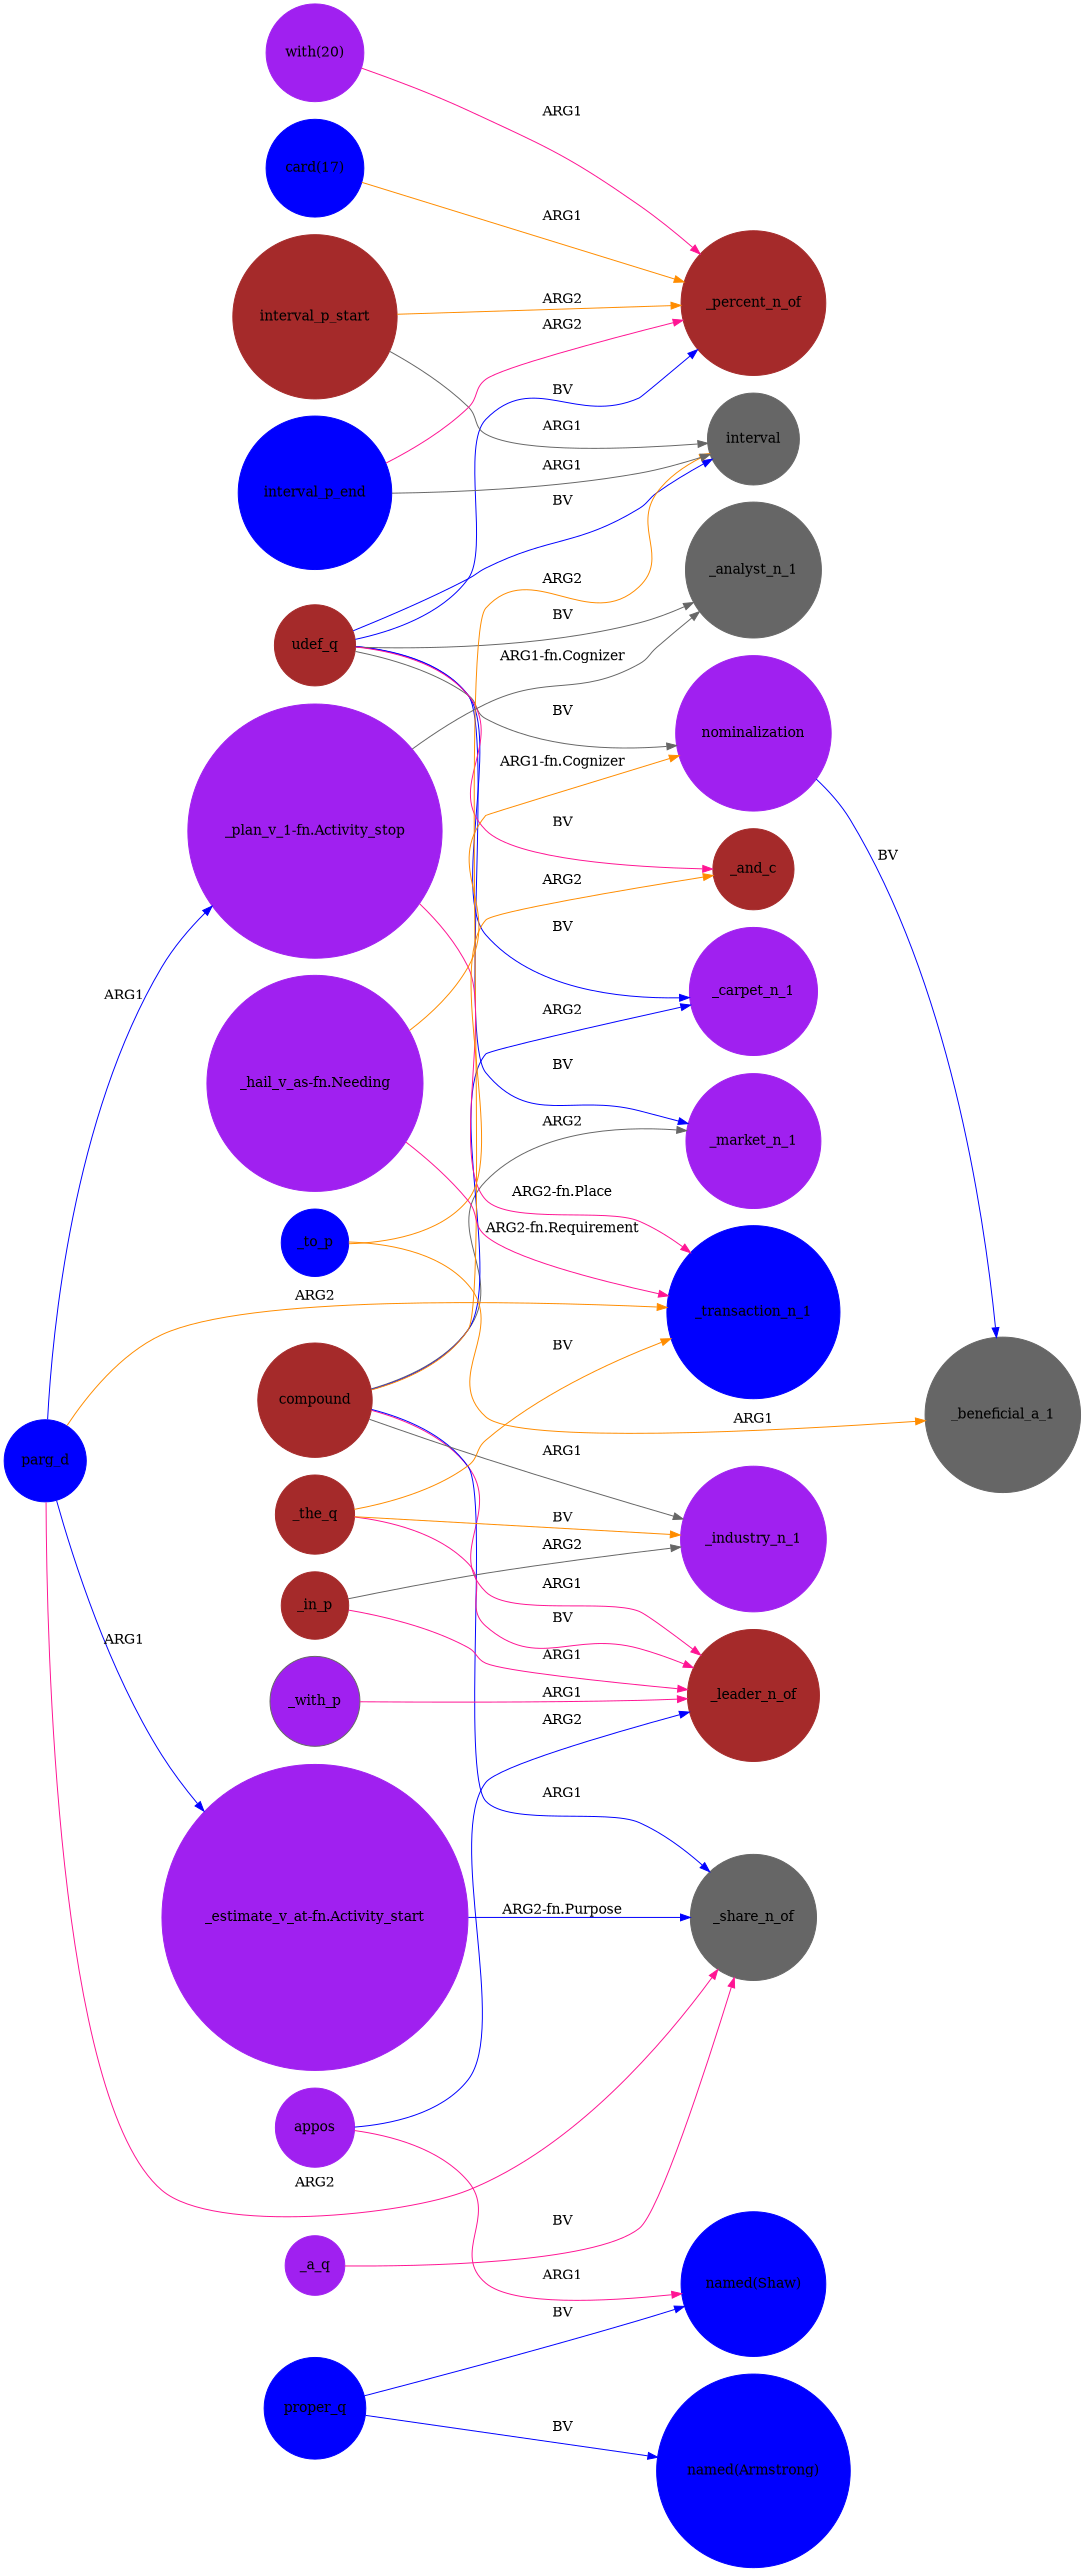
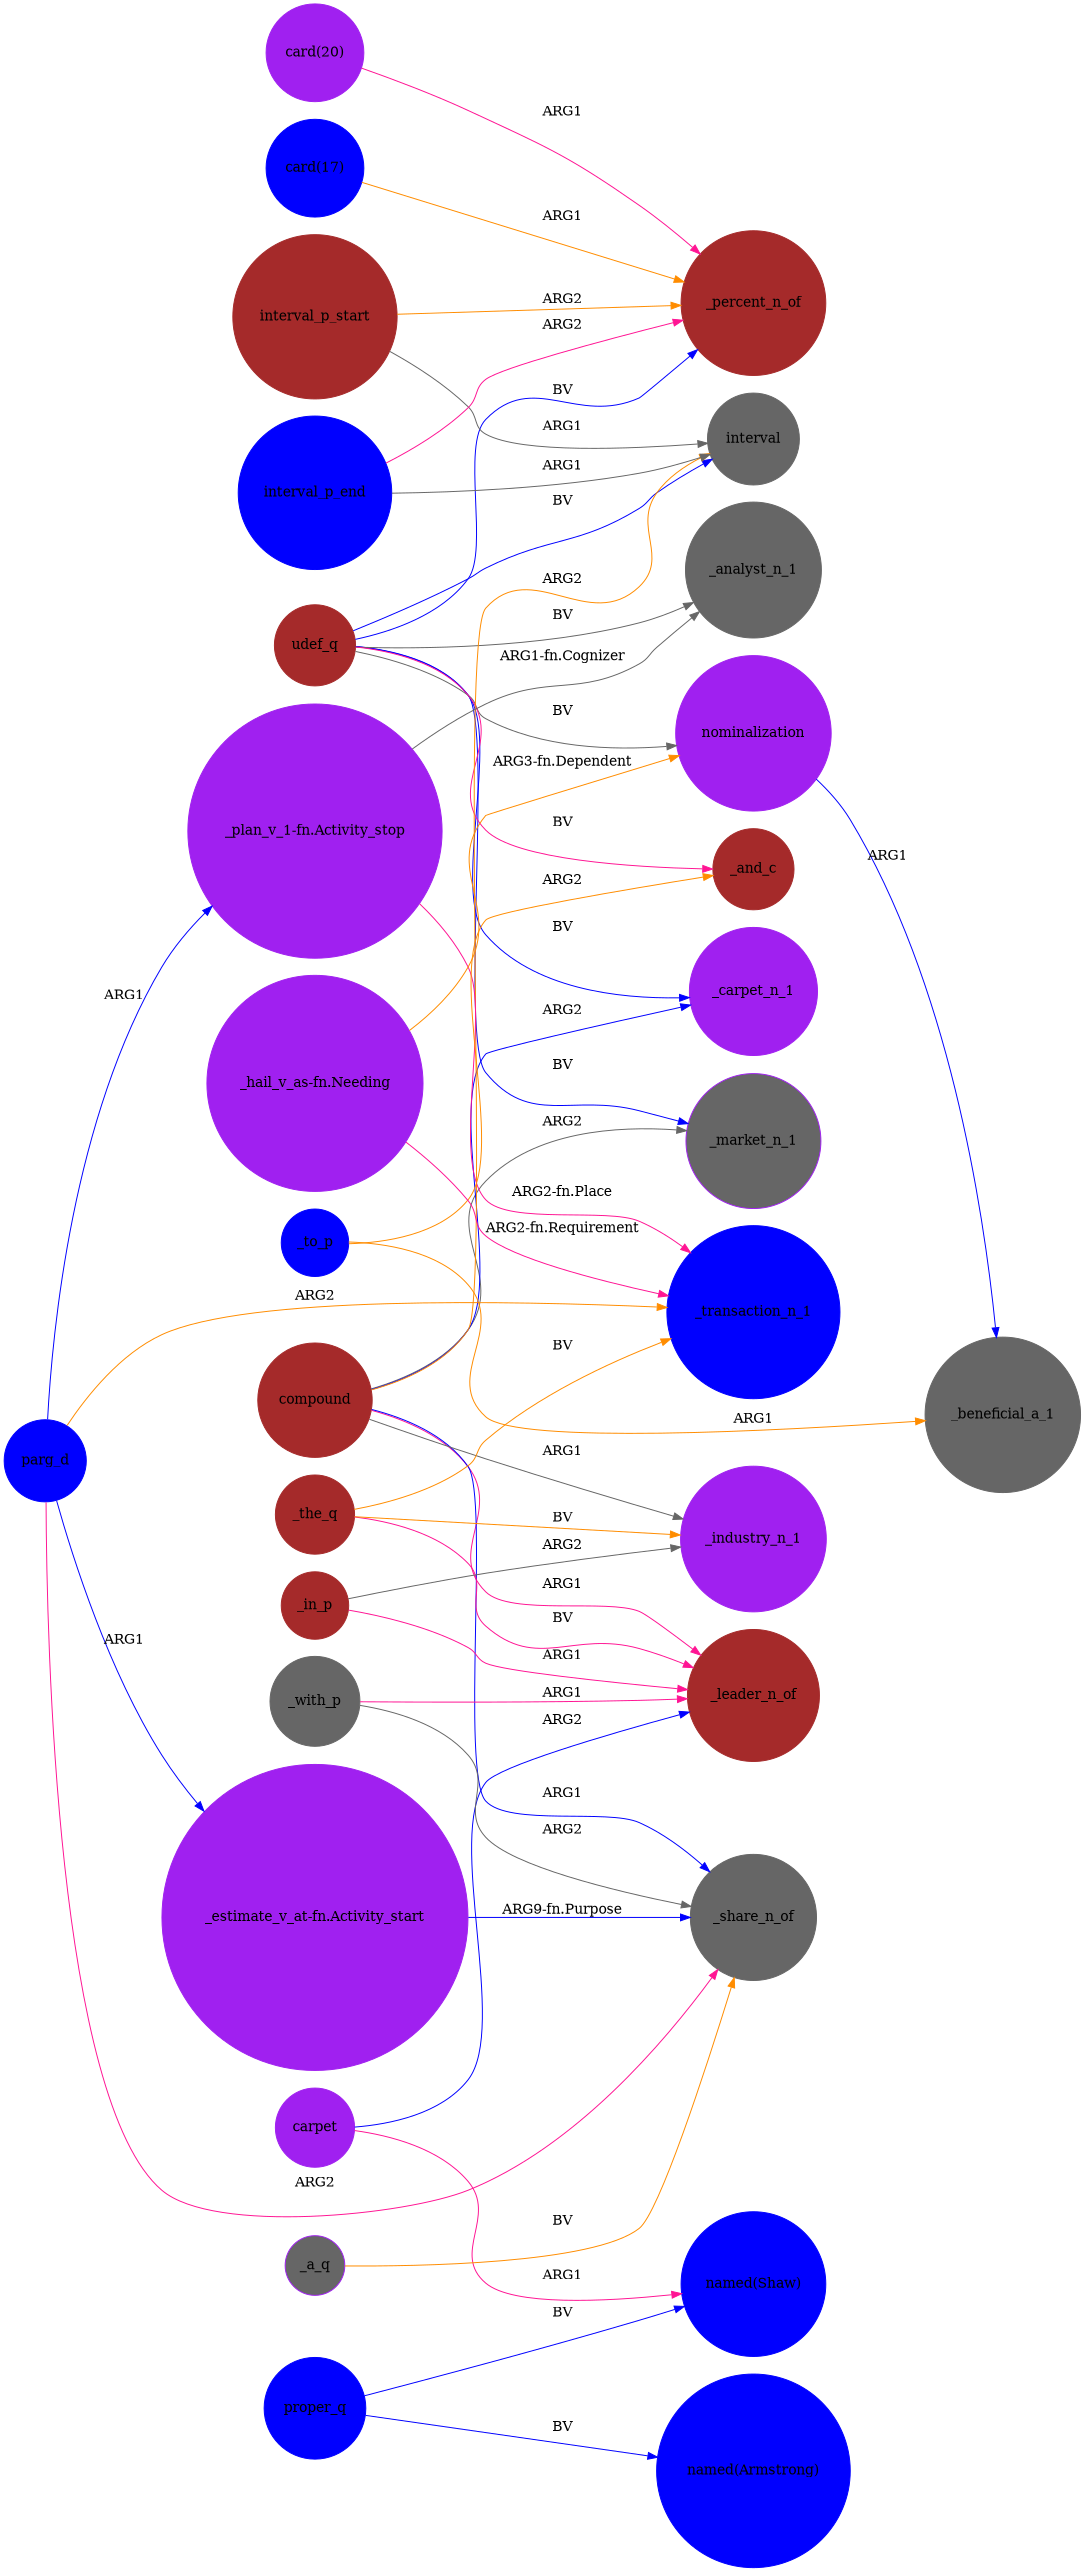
(315, 53) -> (315, 53)
(562, 762) -> (562, 762)
(888, 856) -> (888, 856)
(753, 1141) -> (753, 1141)
(315, 1701) -> (315, 1701)
none -> (486, 1837)
(562, 1910) -> (562, 1910)
(315, 2128) -> (315, 2128)
(621, 2238) -> (621, 2238)
(315, 2266) -> (315, 2266)
